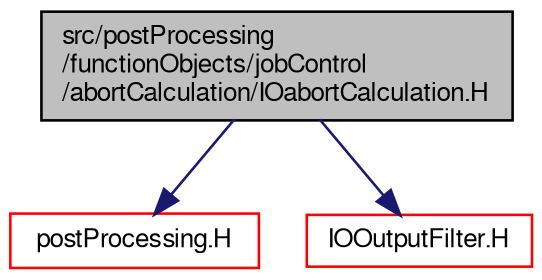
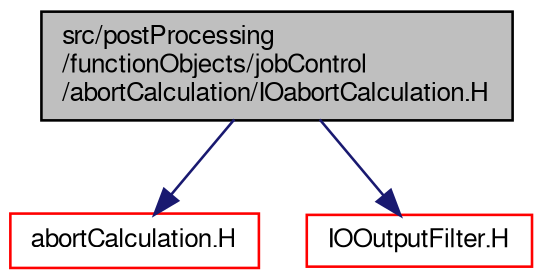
(135, 241) -> (135, 241)
